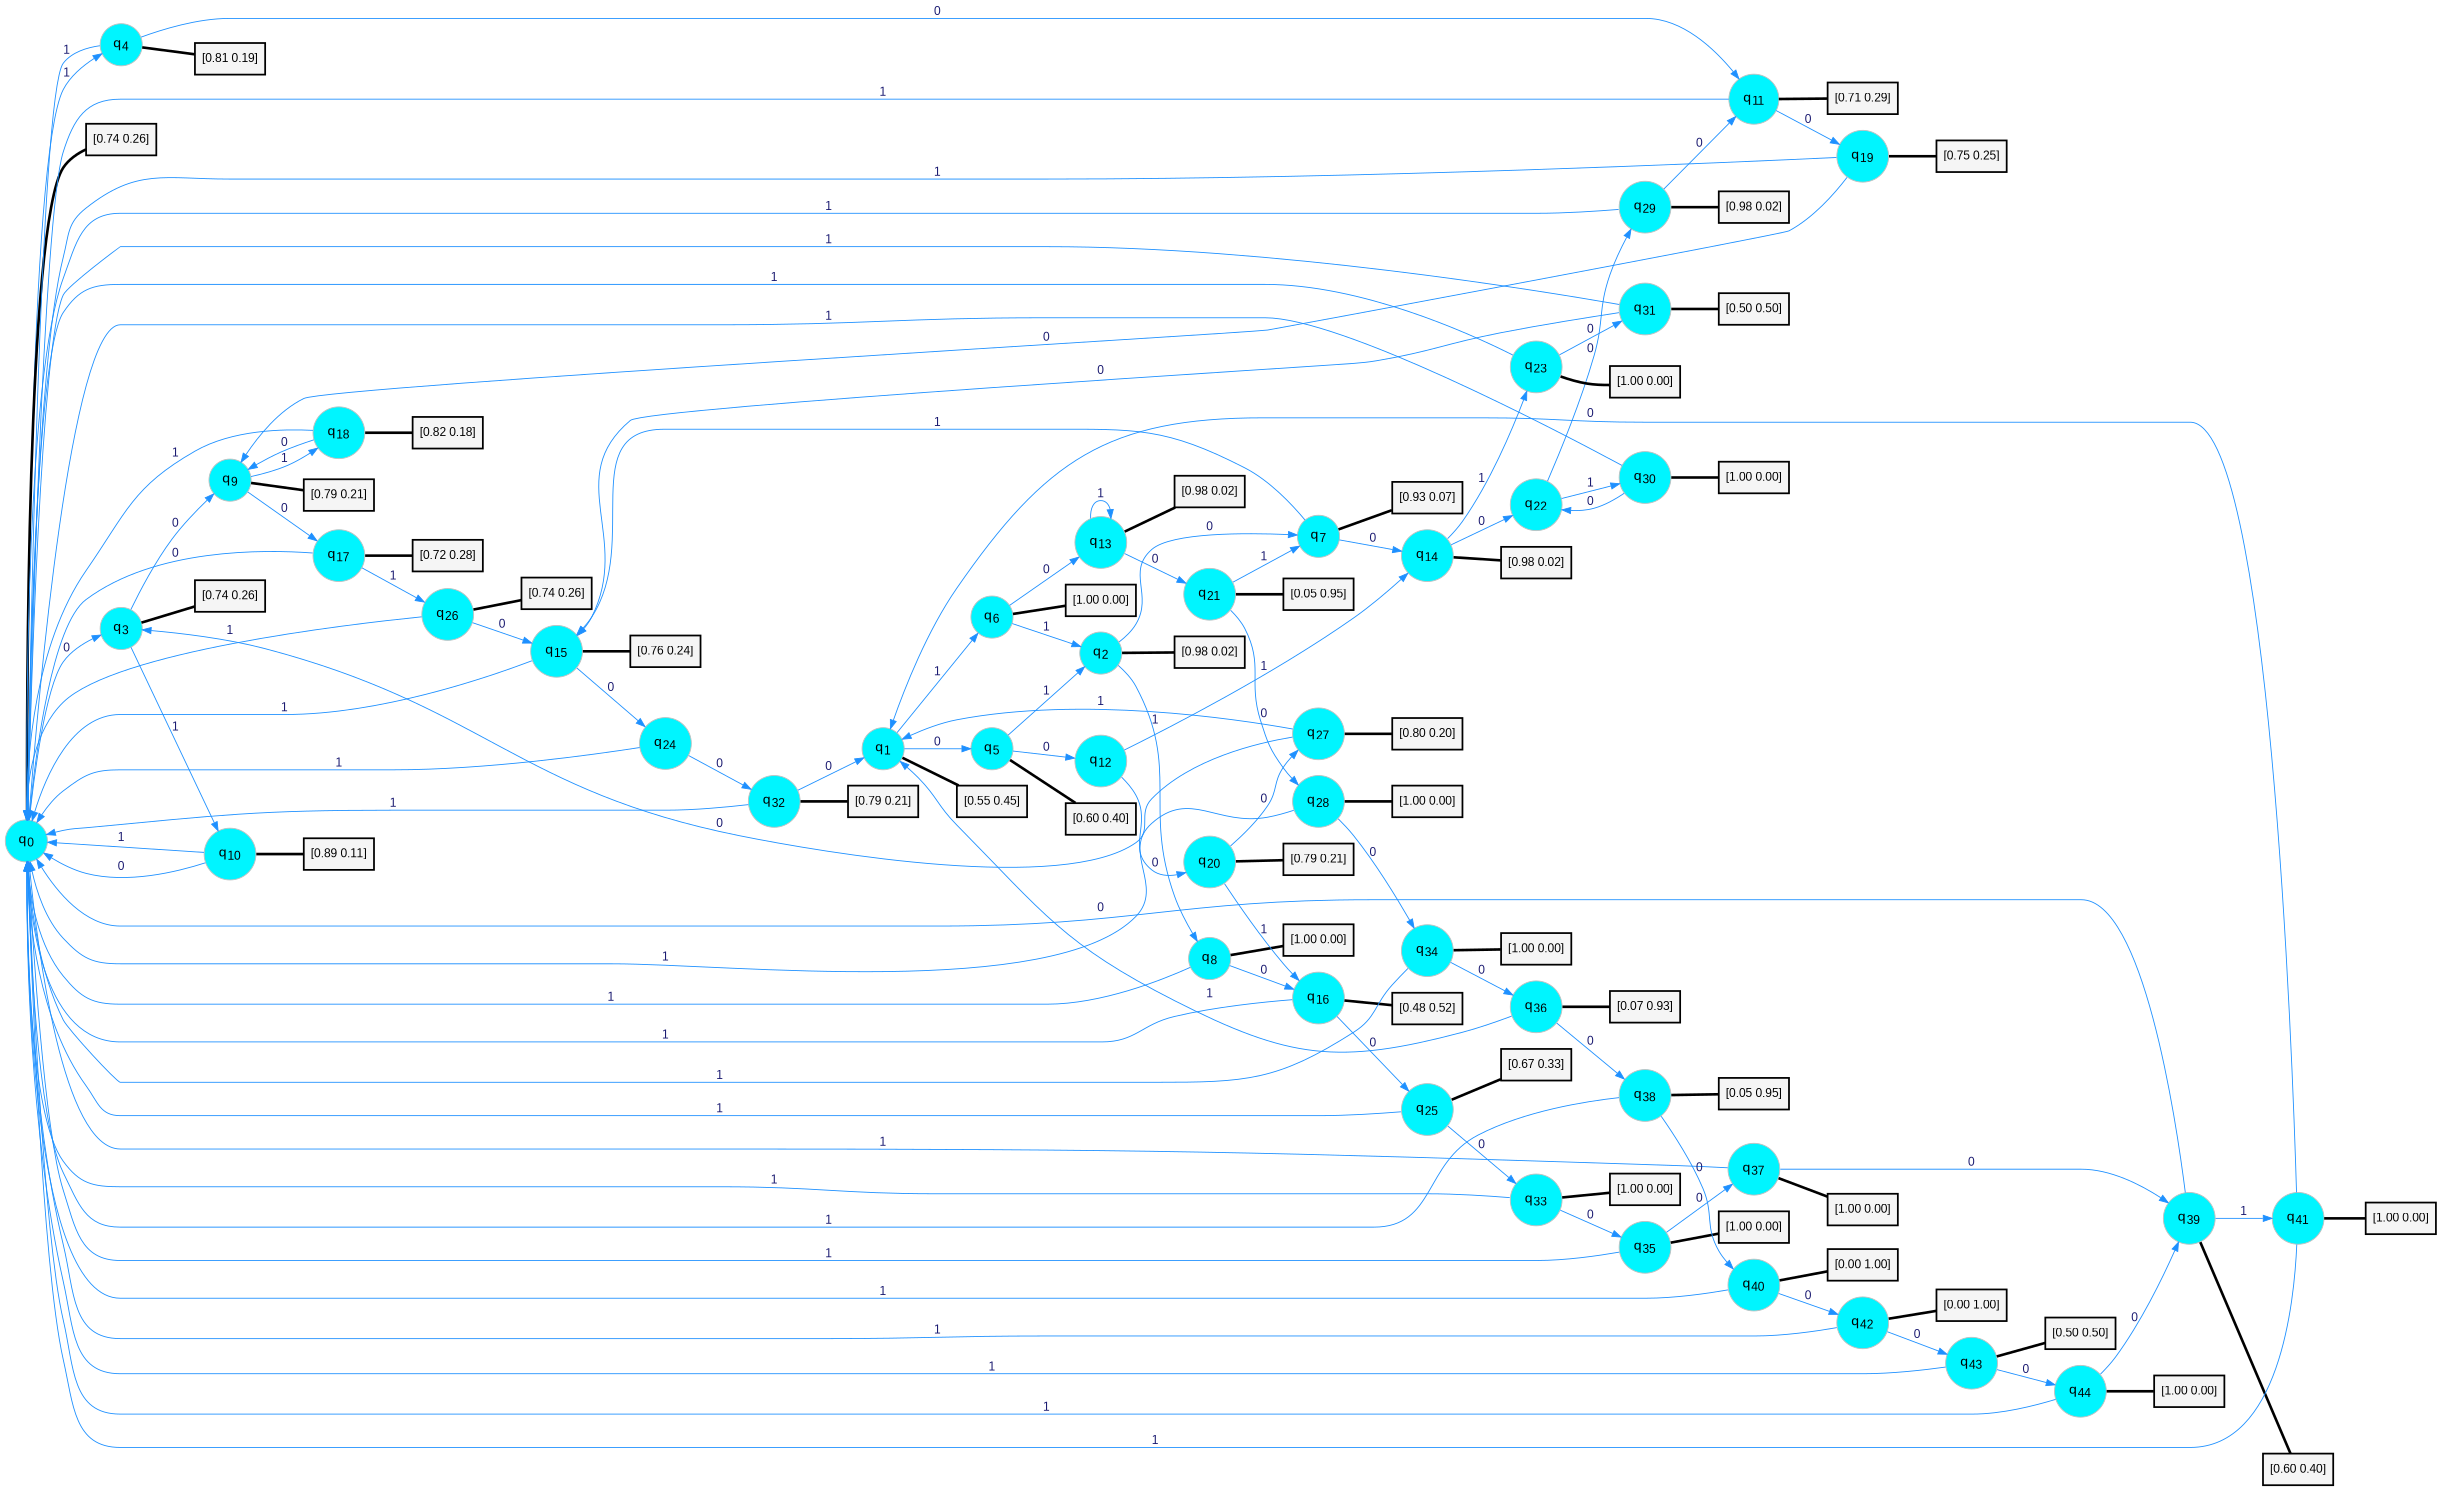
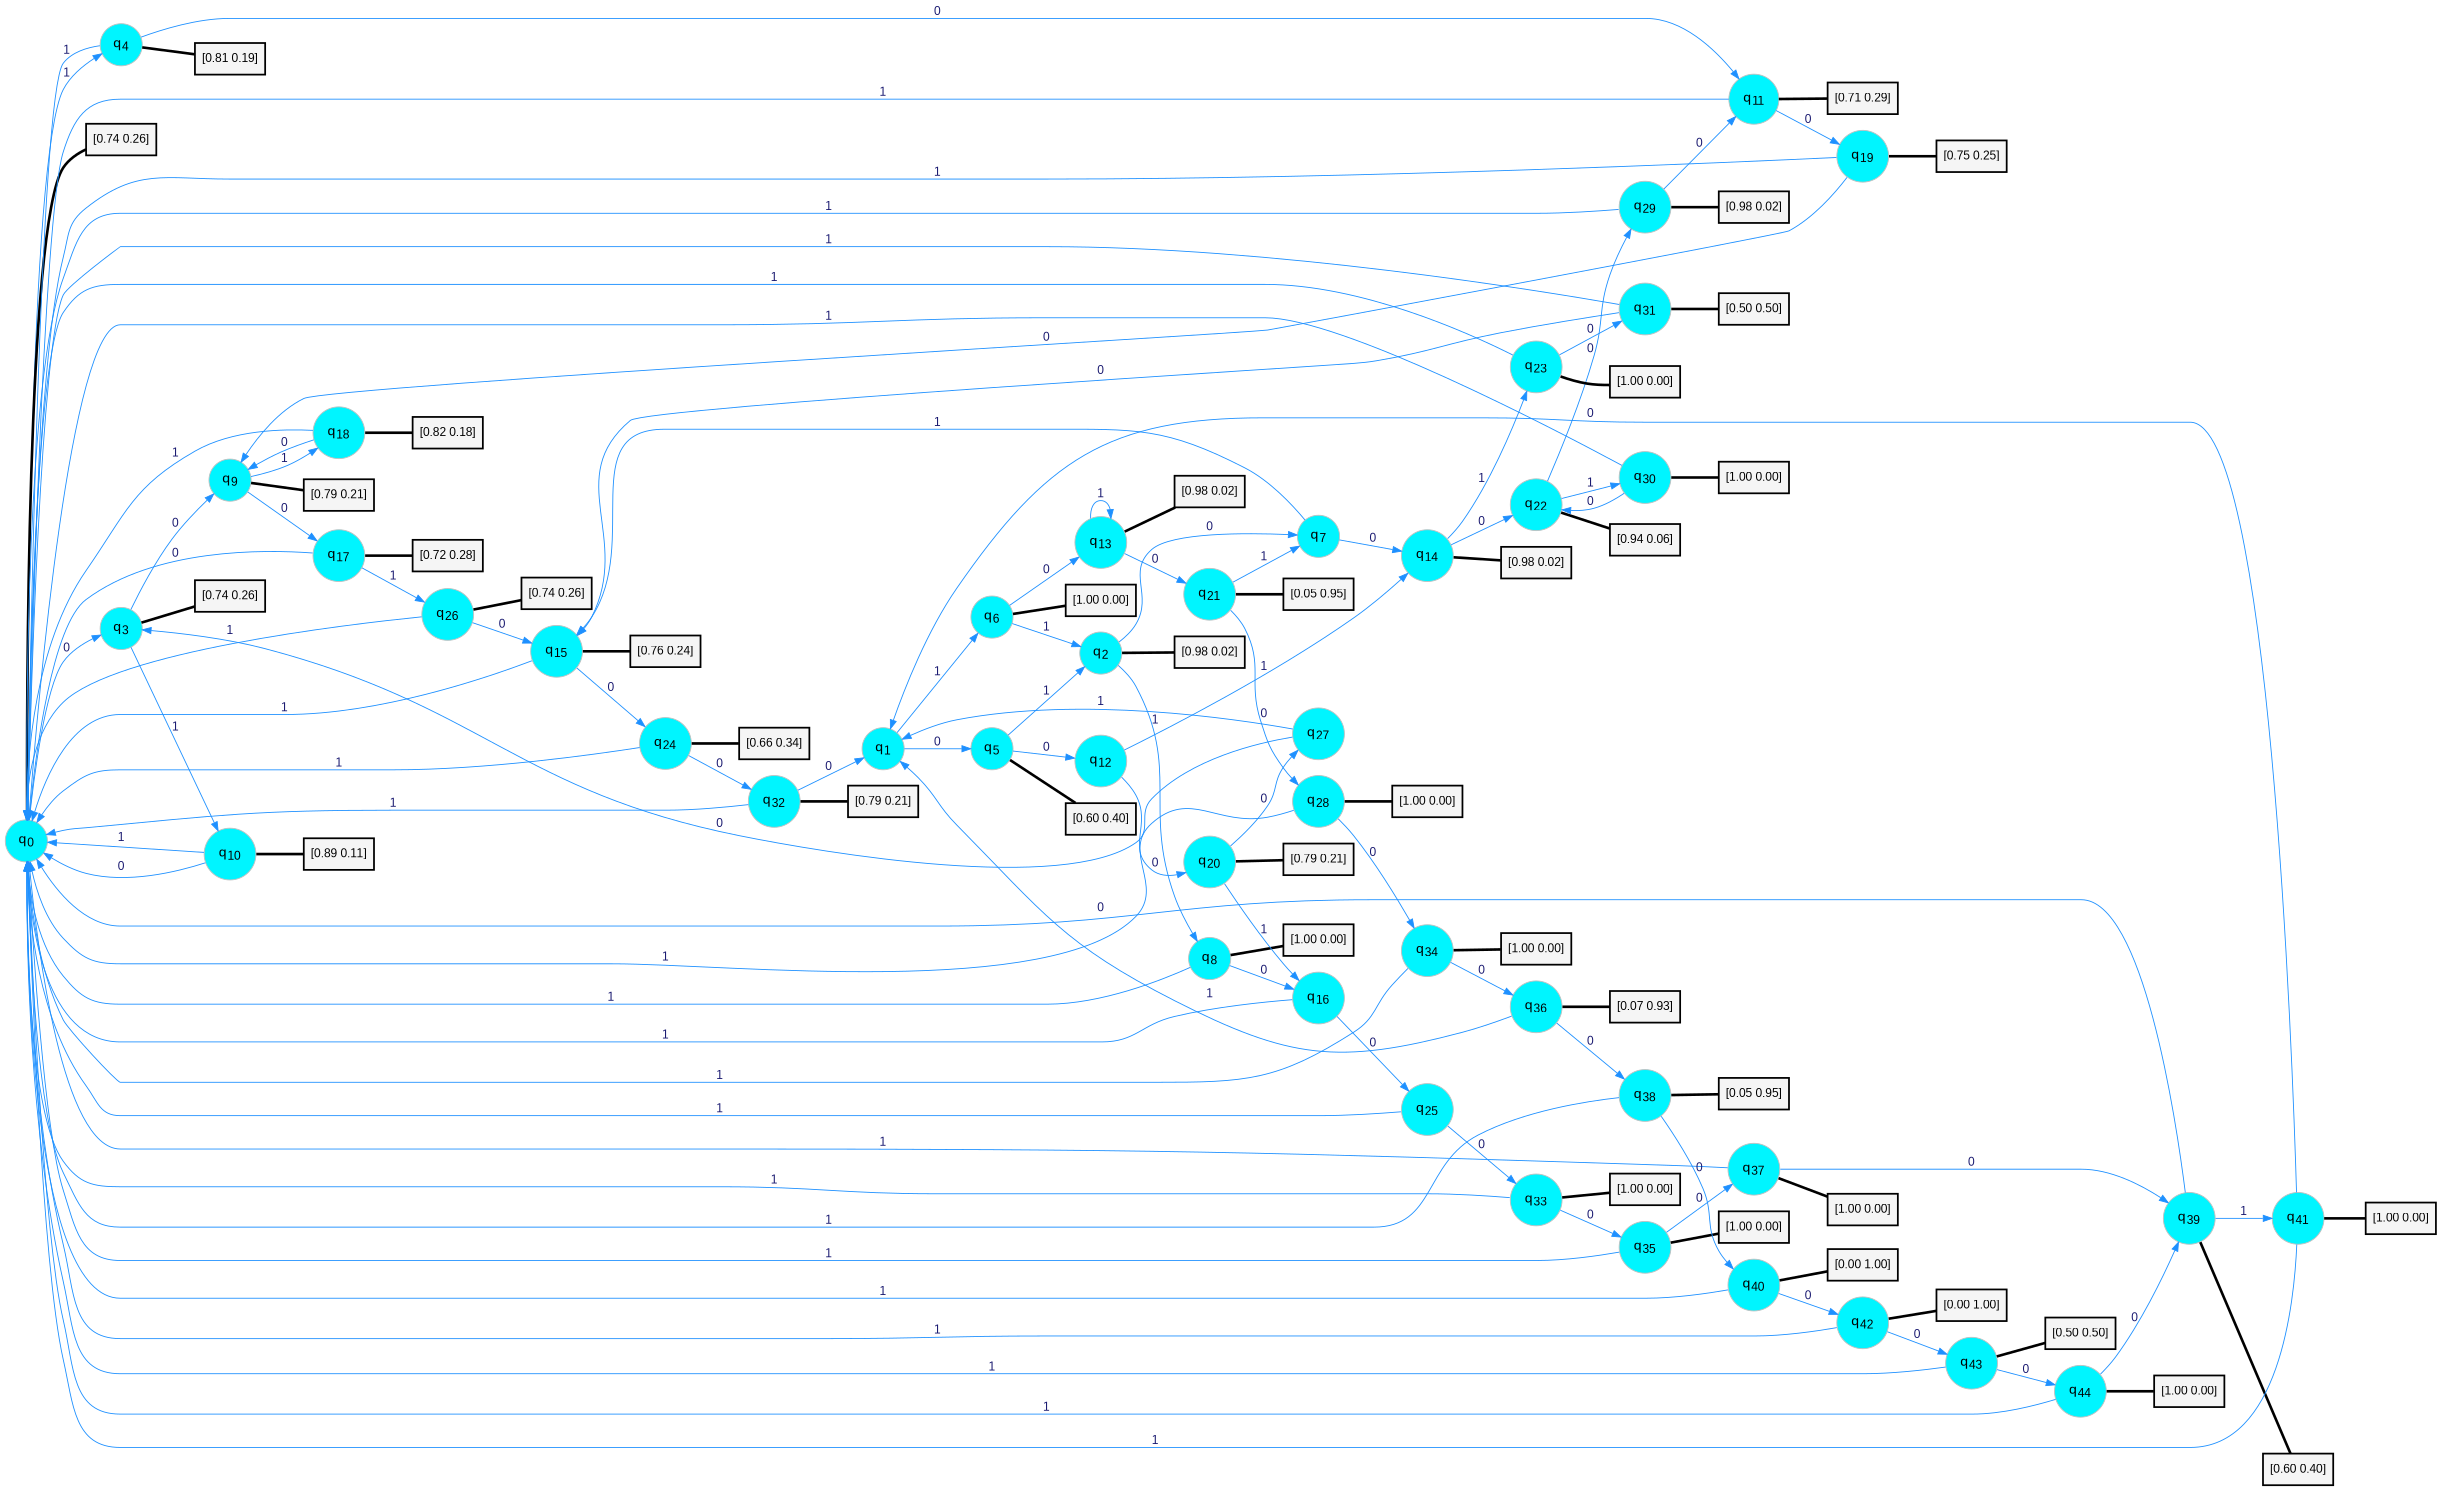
(1427, 498) -> none
none -> (1645, 540)
(1427, 734) -> none
none -> (774, 743)
(992, 801) -> none
(1427, 1009) -> none
(1536, 1065) -> none
